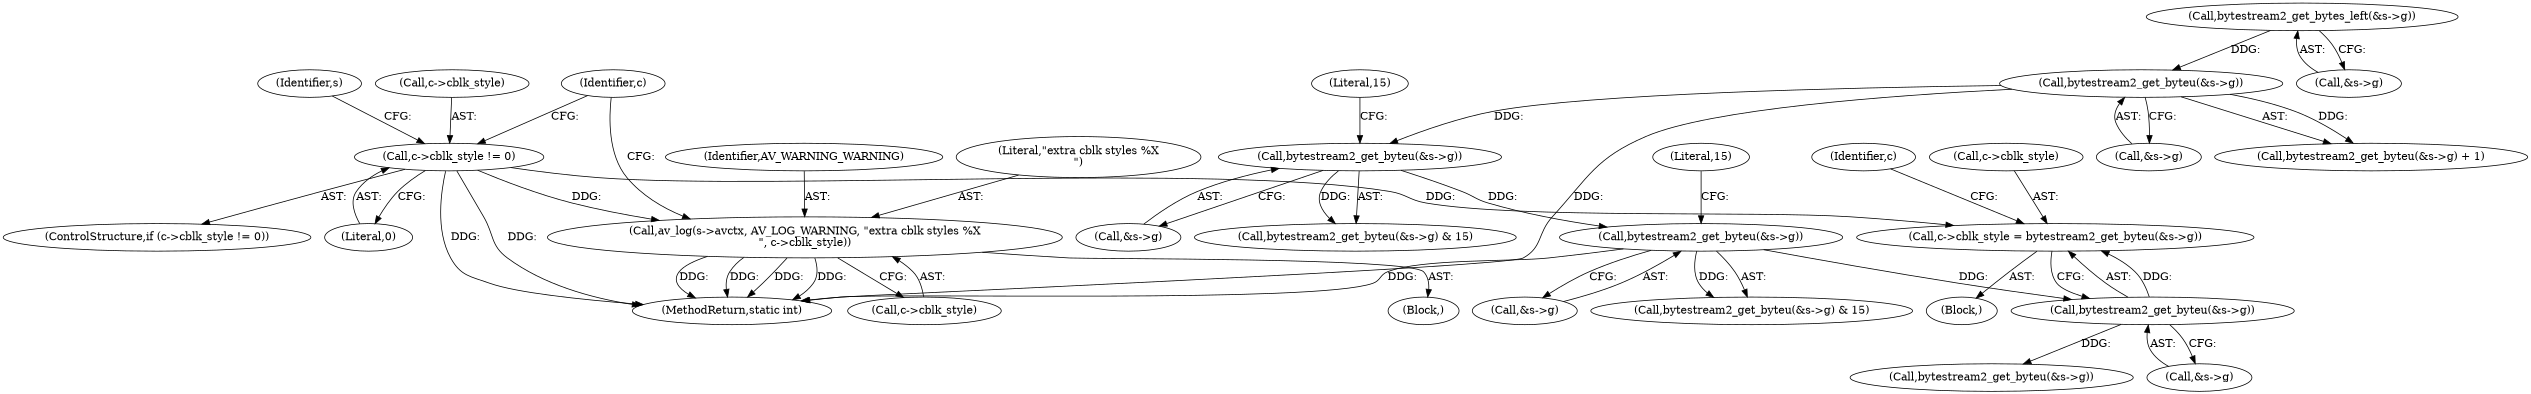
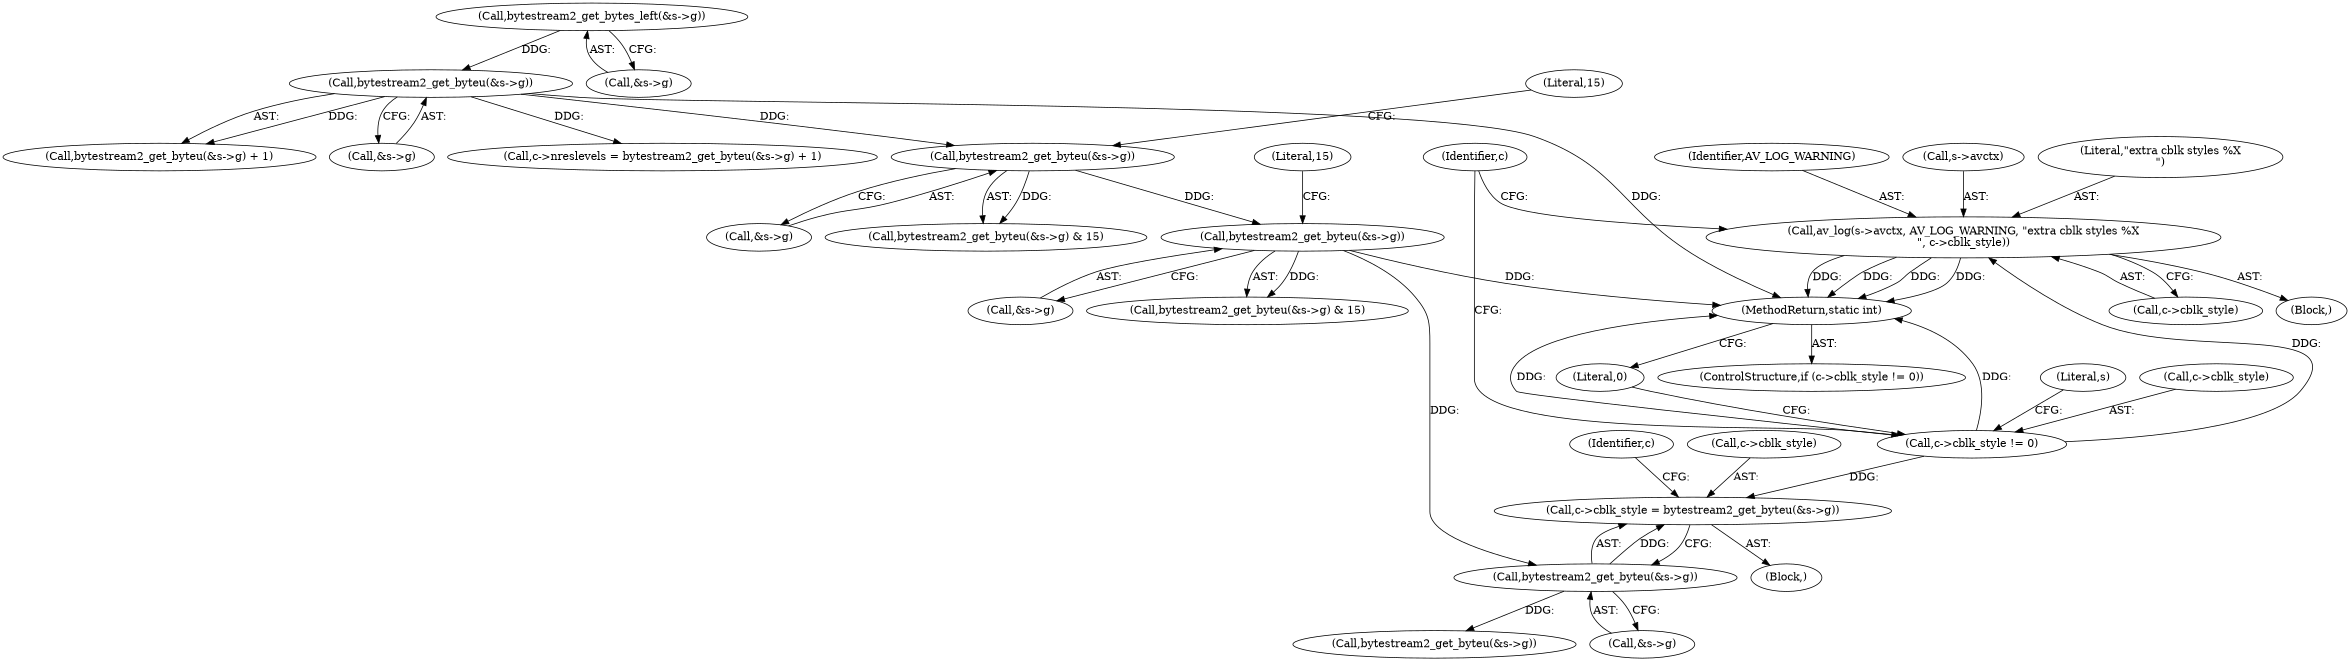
(310, 84) -> (2083, 378)
none -> (662, 157)
(804, 157) -> (1772, 157)
none -> (1964, 157)
(399, 190) -> (1705, 344)
(307, 195) -> (1812, 340)
(371, 197) -> (1798, 411)
